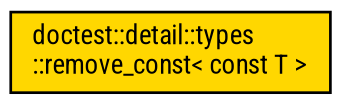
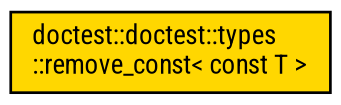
(171, 52) -> (171, 52)
